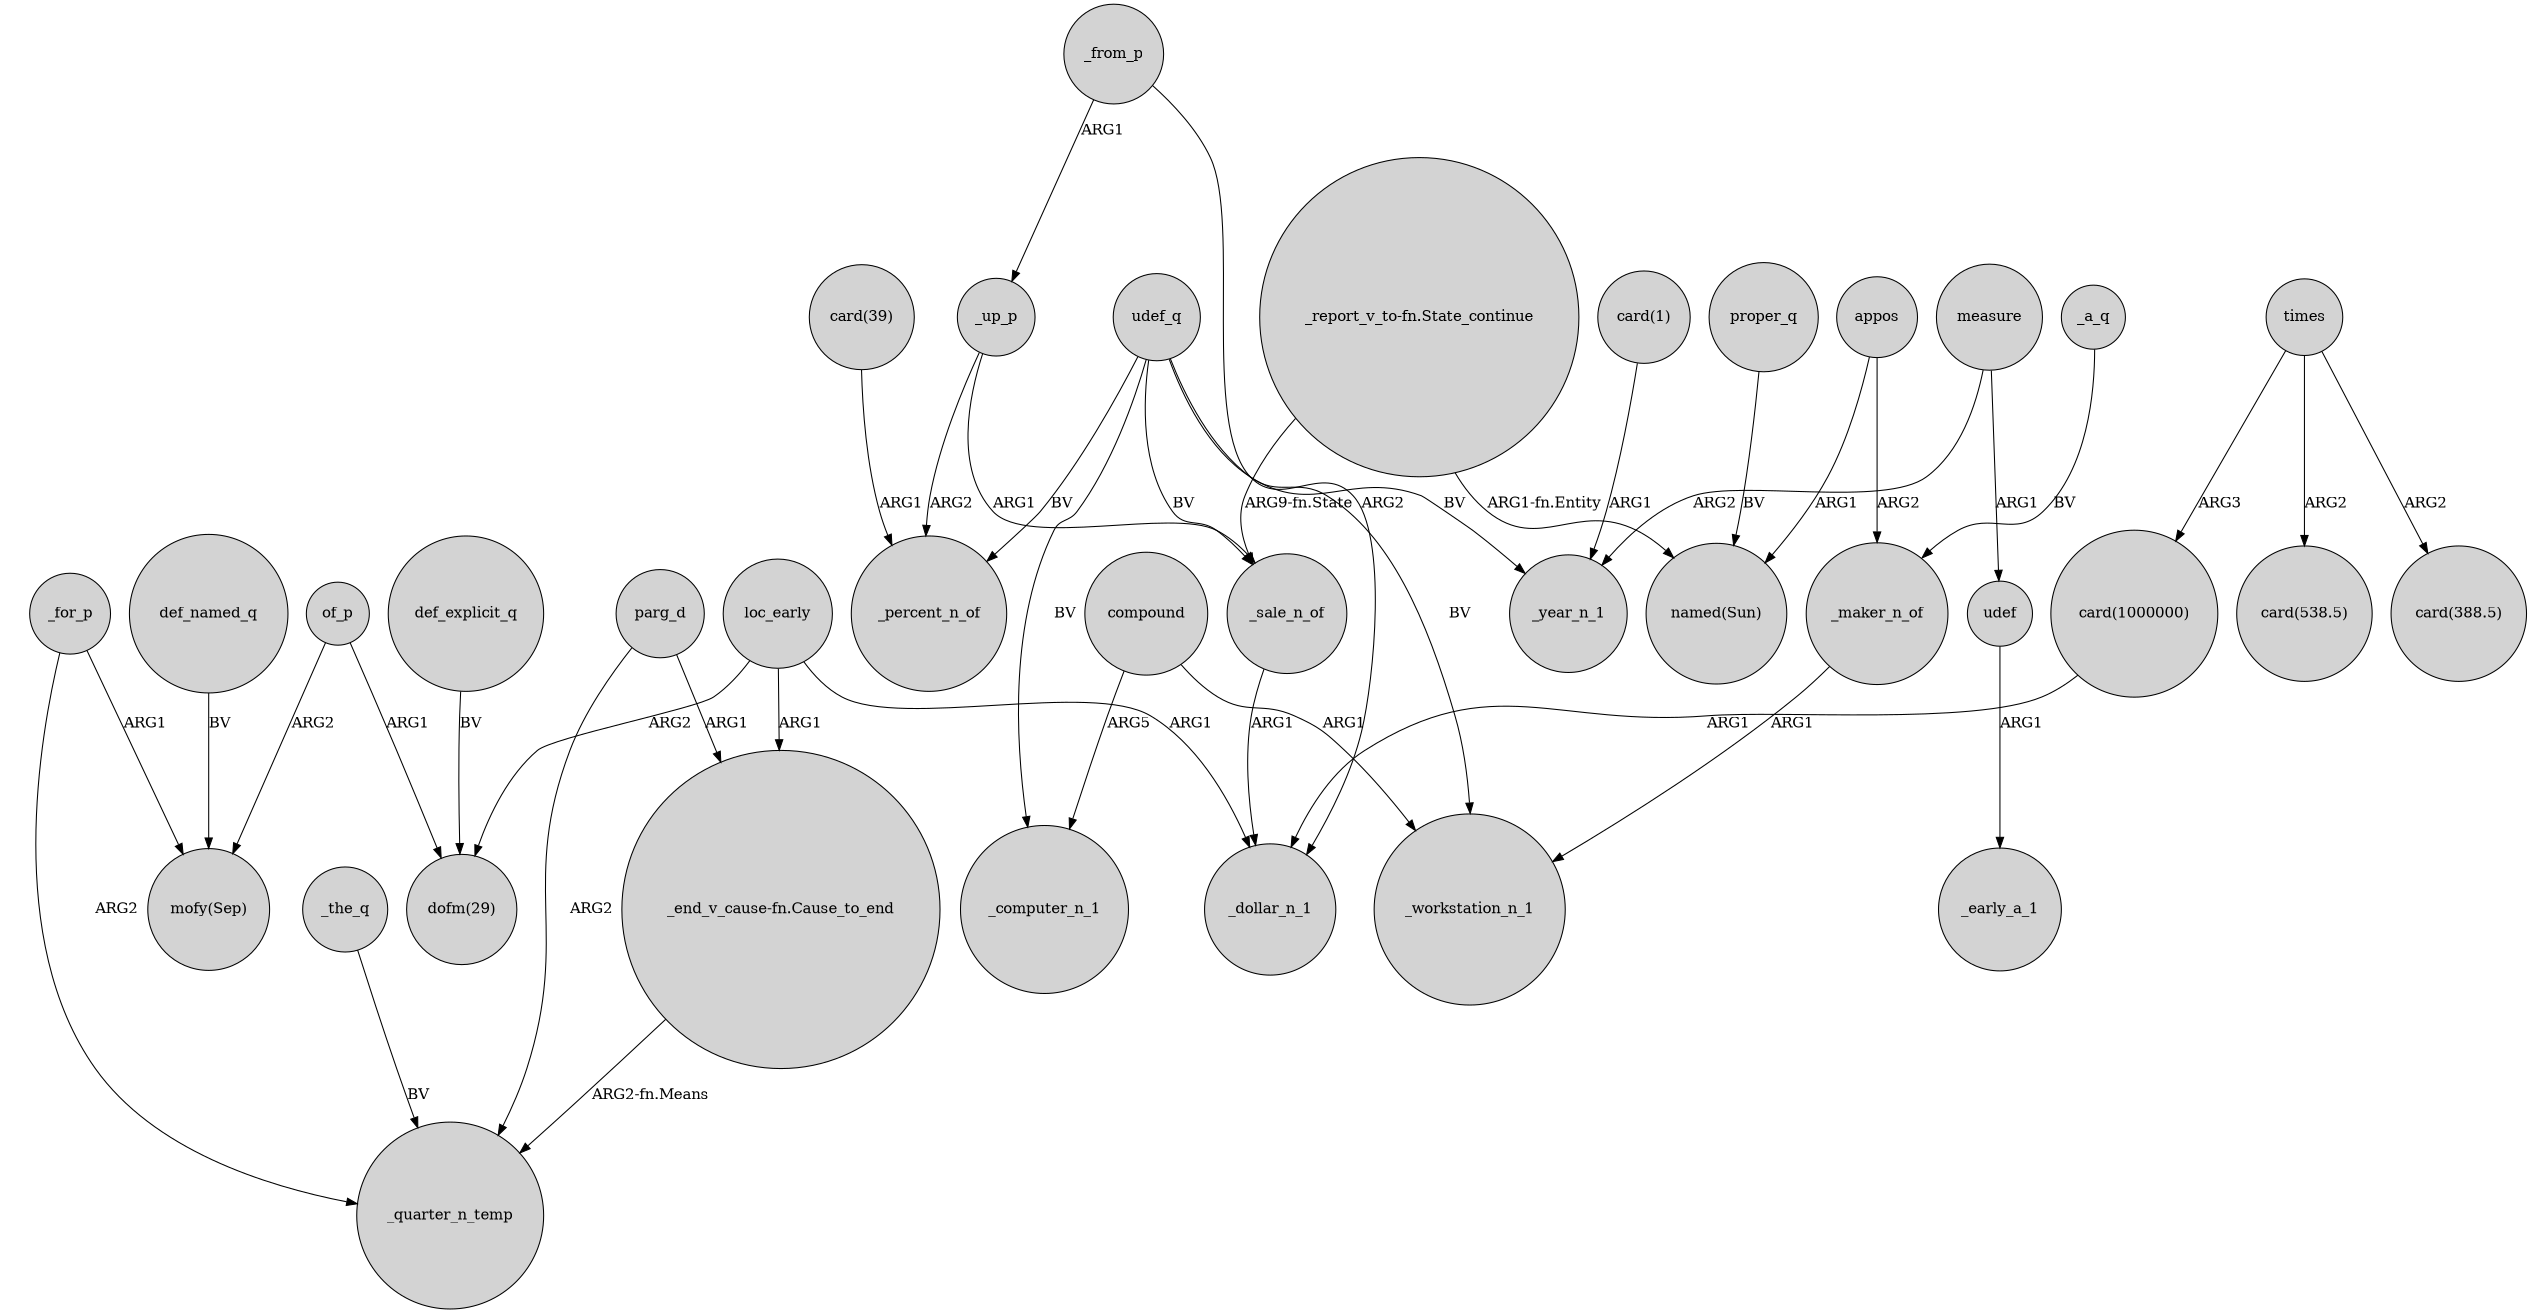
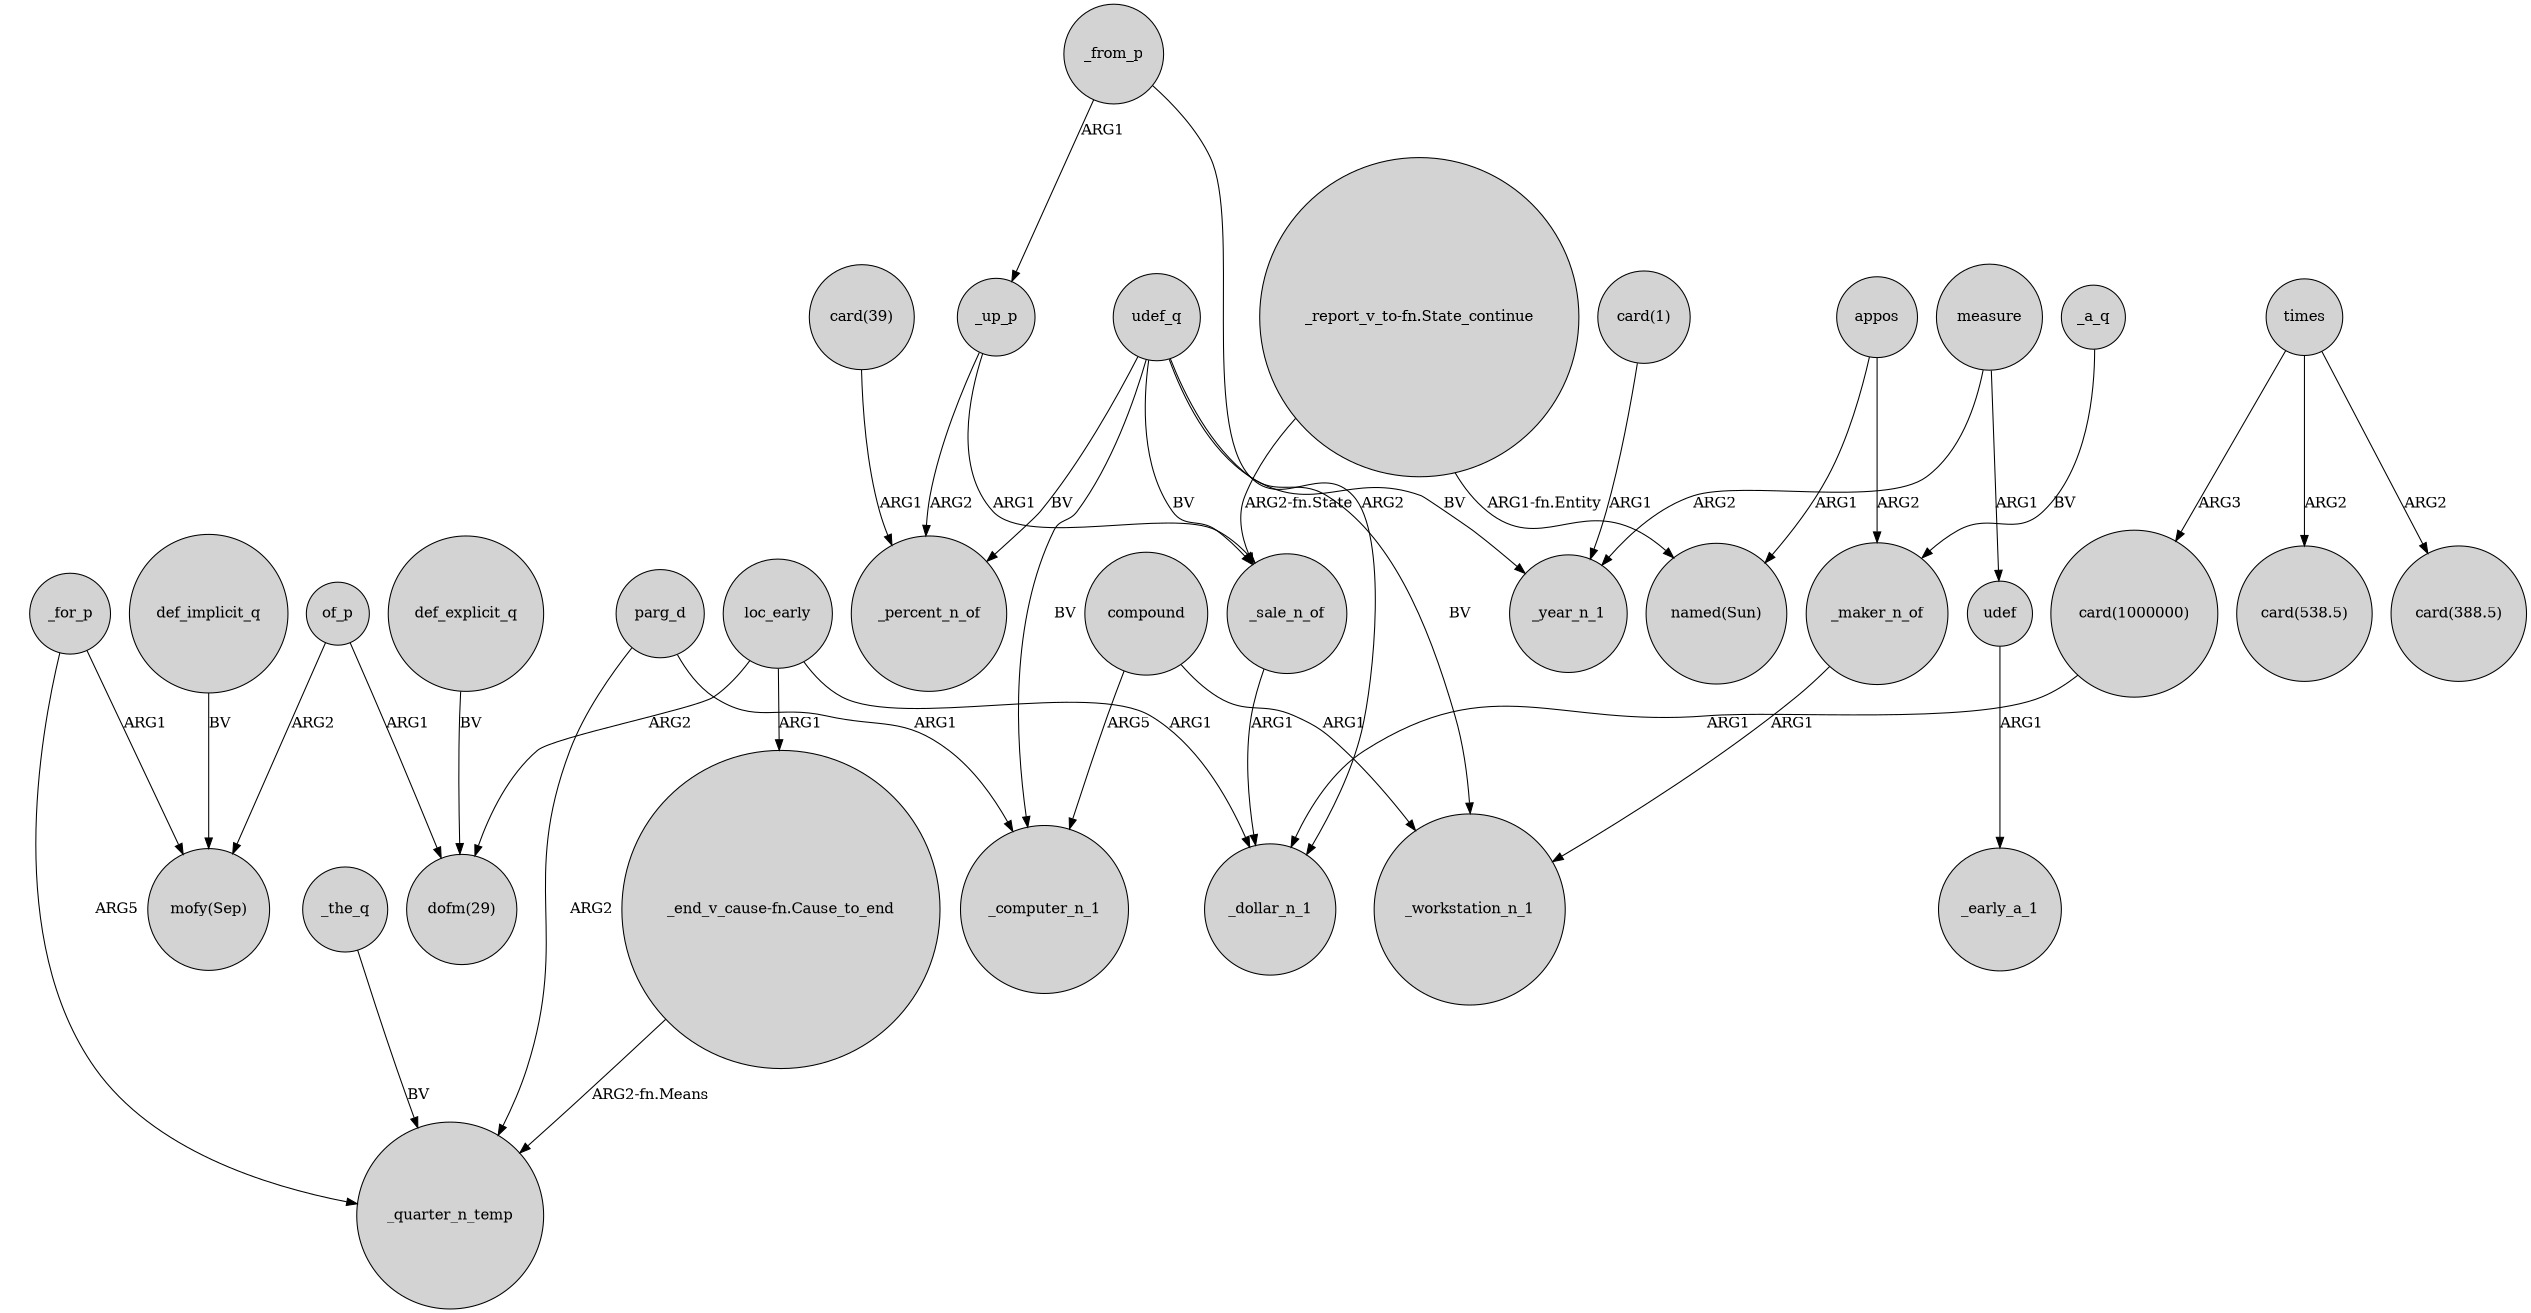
(1764, 317) -> none
(1299, 504) -> (1299, 504)
(209, 614) -> (209, 614)
(694, 696) -> (851, 720)
(117, 909) -> (117, 909)
